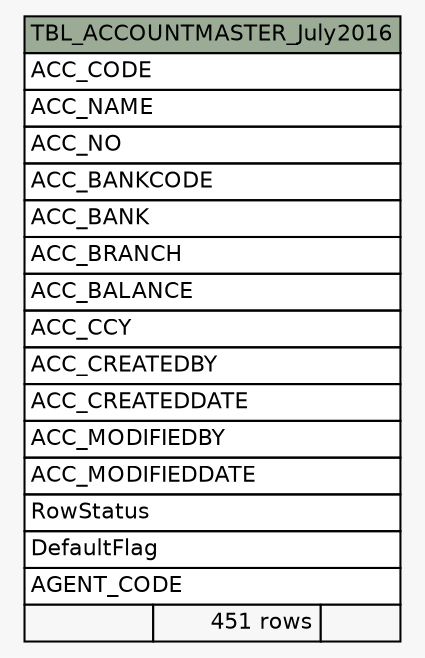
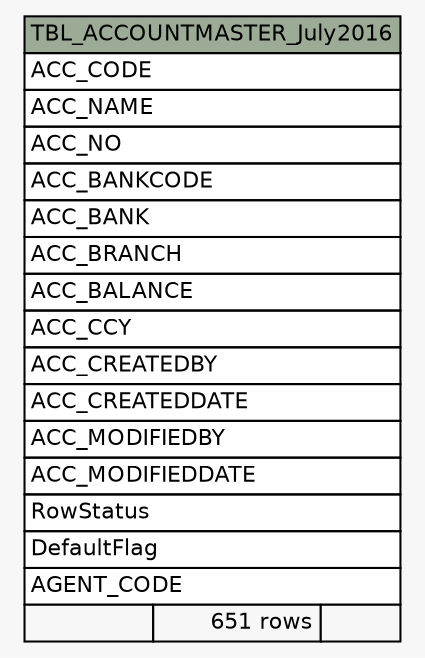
(263, 622) -> (263, 622)
